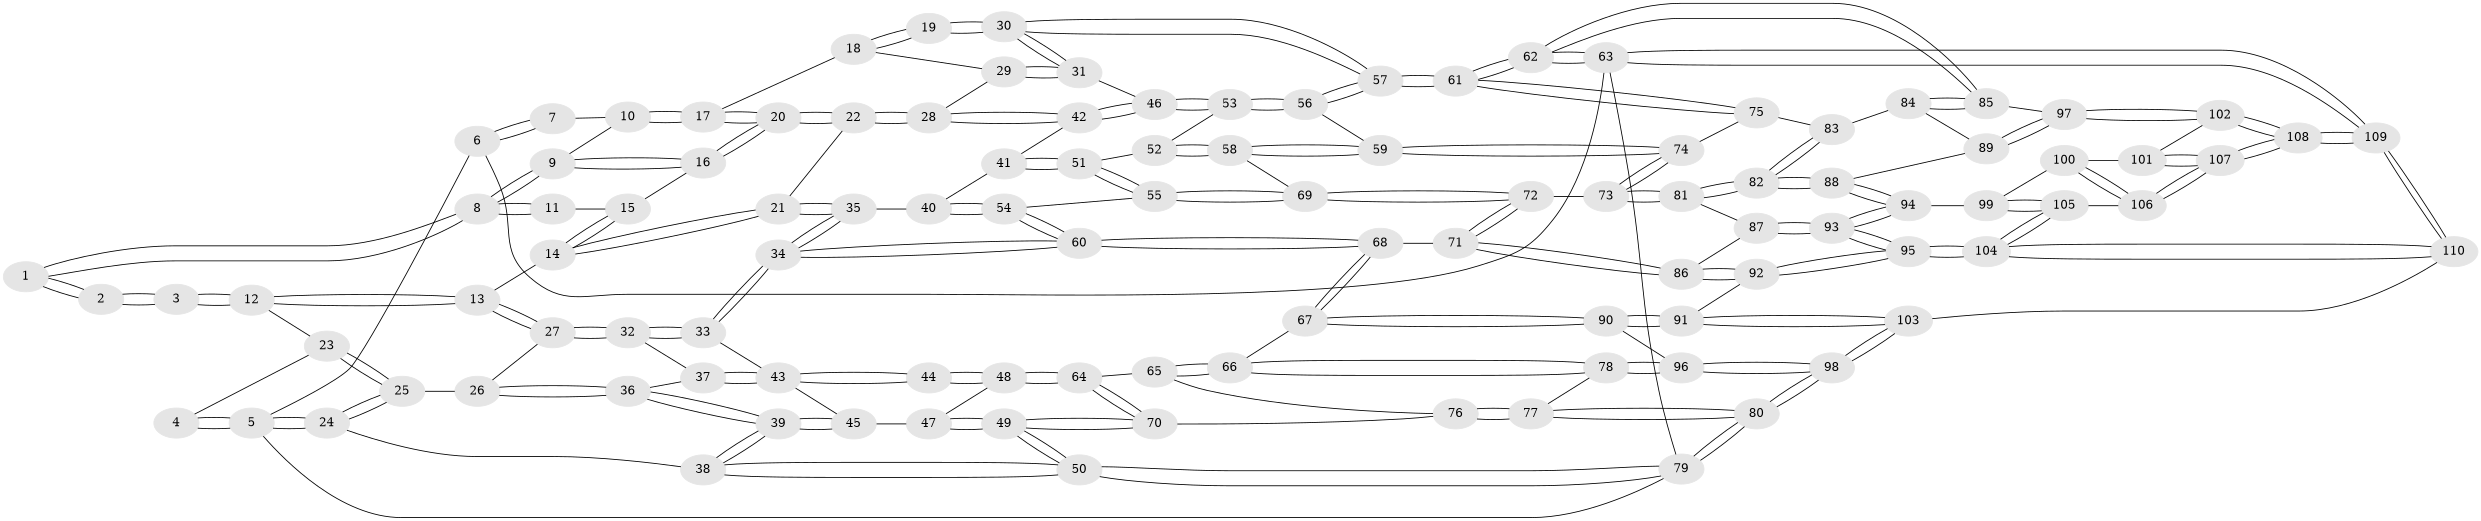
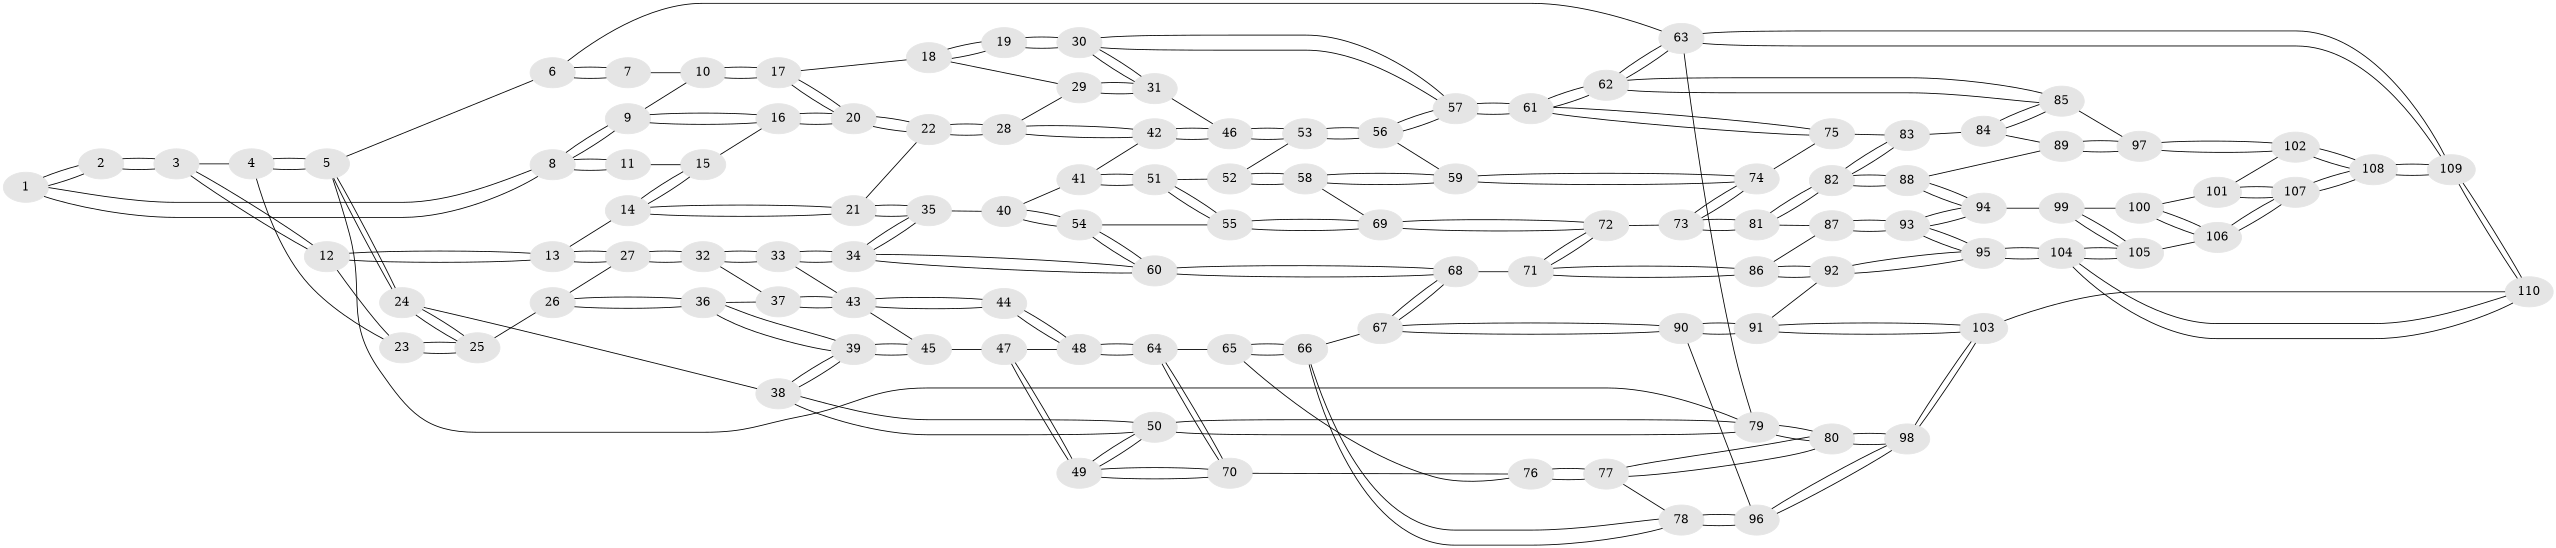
none -> (214, 164)
